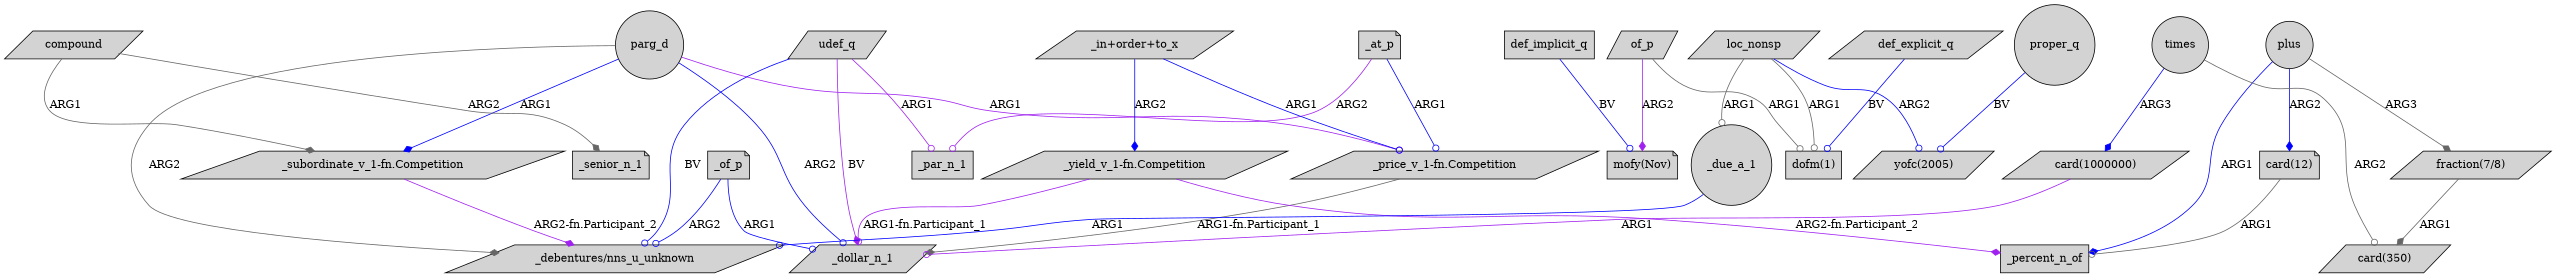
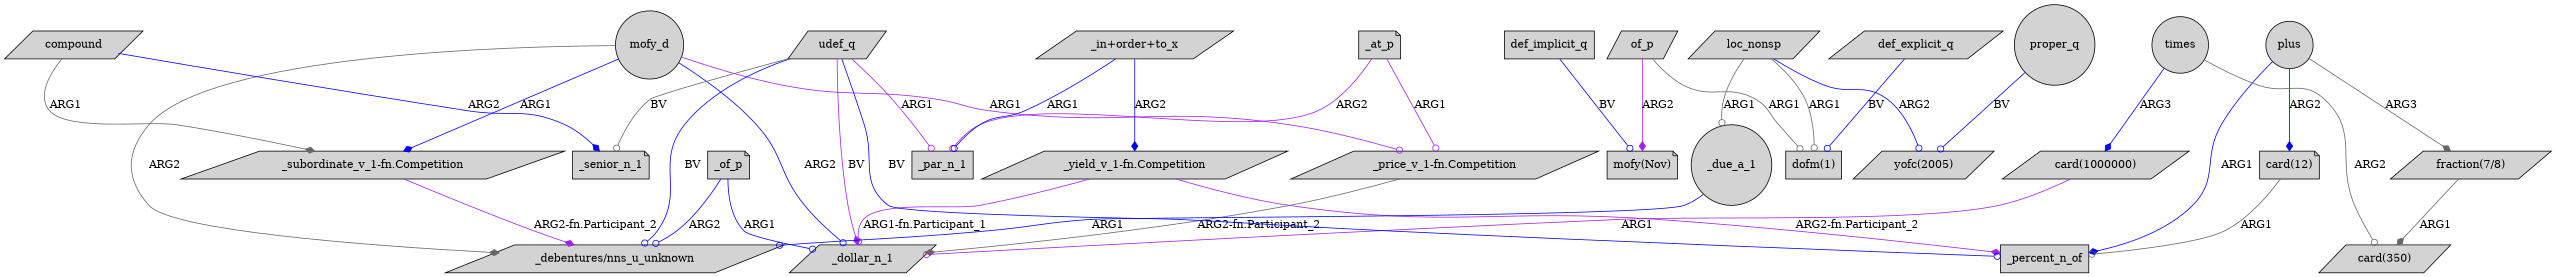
(650, 45) -> (650, 45)
none -> (693, 85)
(359, 93) -> (359, 93)
(1411, 102) -> (1411, 102)
(1278, 108) -> (1036, 105)
(1259, 225) -> (1259, 225)
none -> (1331, 228)
